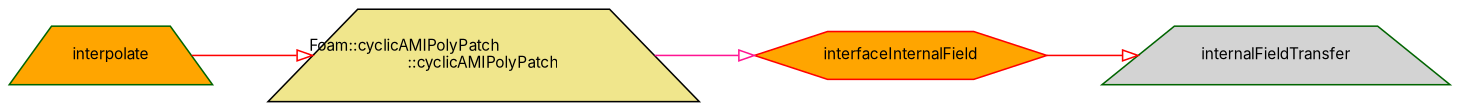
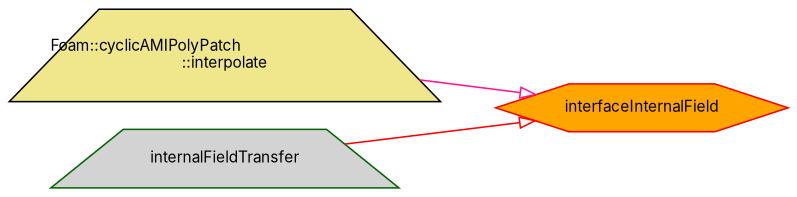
(111, 55) -> none
(484, 55) -> (225, 55)
(1085, 55) -> (432, 133)
